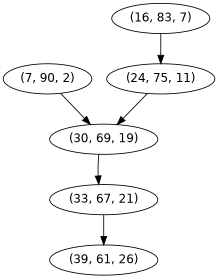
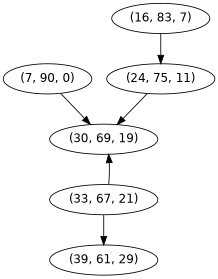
(48, 79) -> (48, 79)
(98, 165) -> (109, 174)
(104, 260) -> (104, 260)
